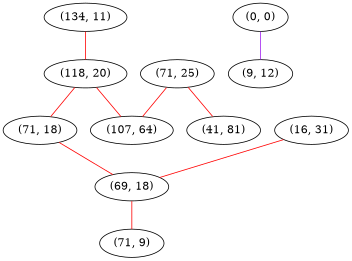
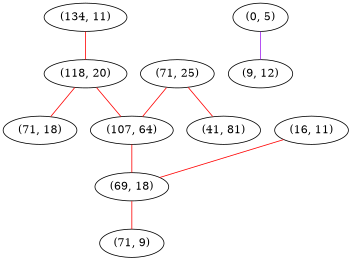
(261, 17) -> (261, 17)
(312, 130) -> (312, 130)
(86, 159) -> (132, 159)
